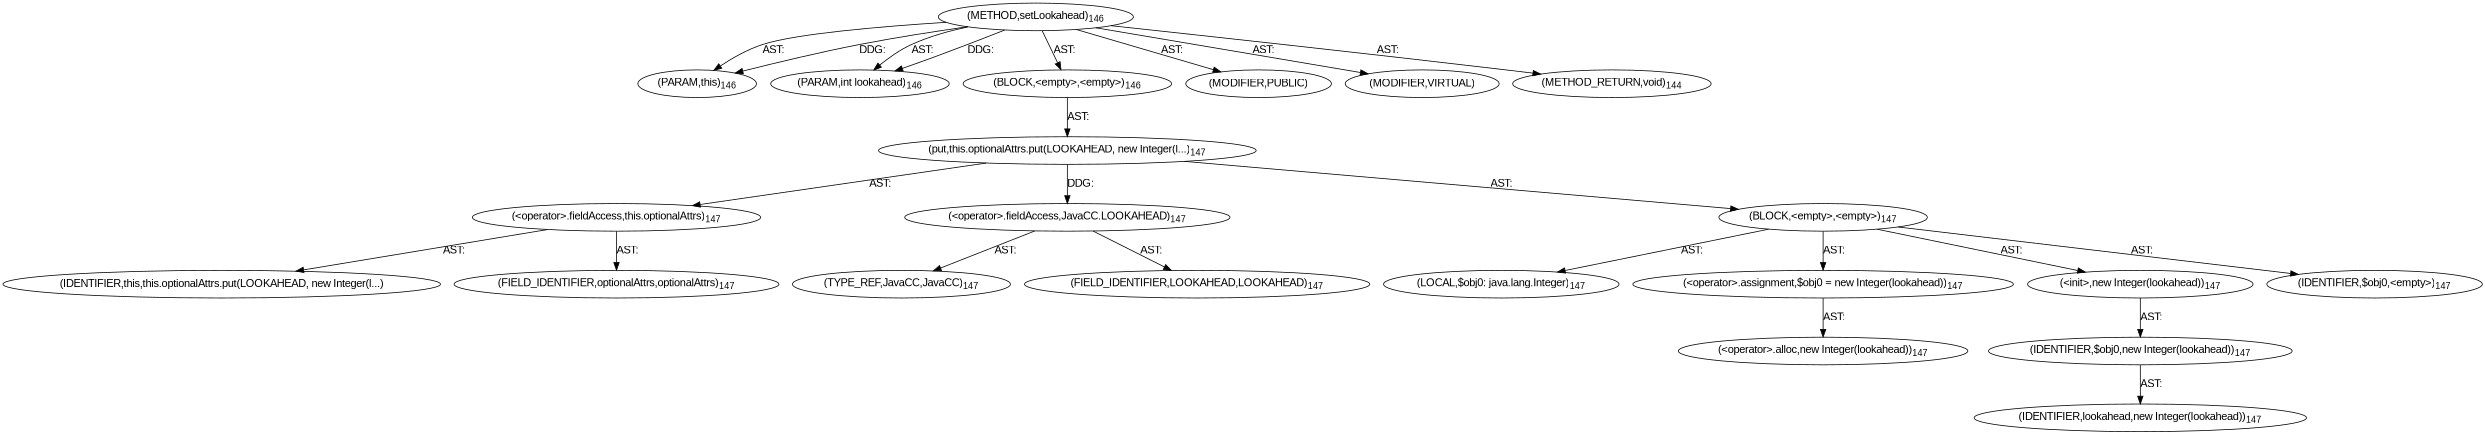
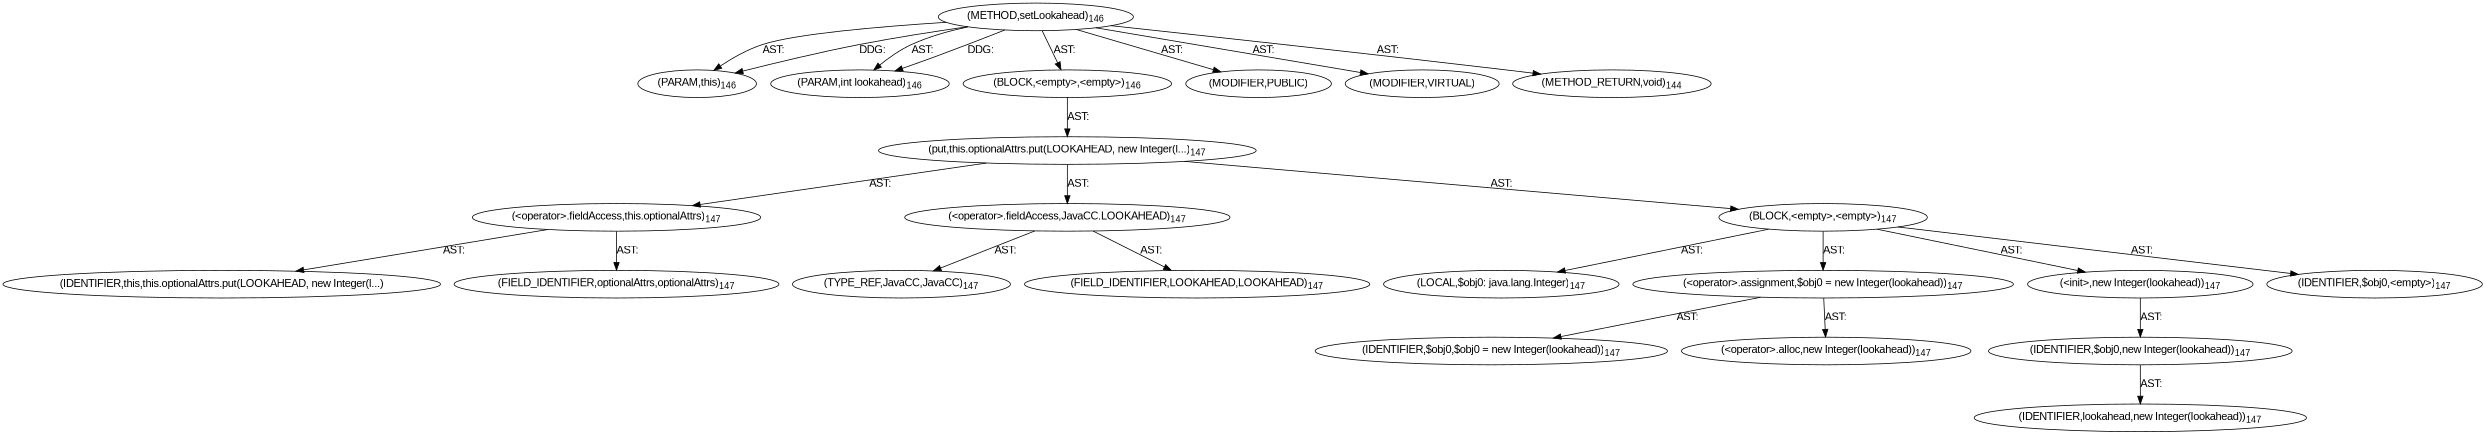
(1082, 184) -> (1080, 184)
none -> (1491, 351)
